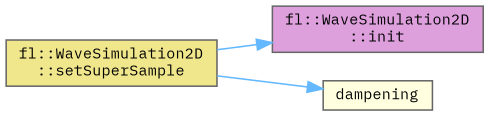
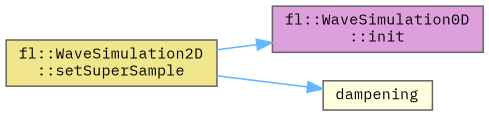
(378, 29) -> (378, 29)
